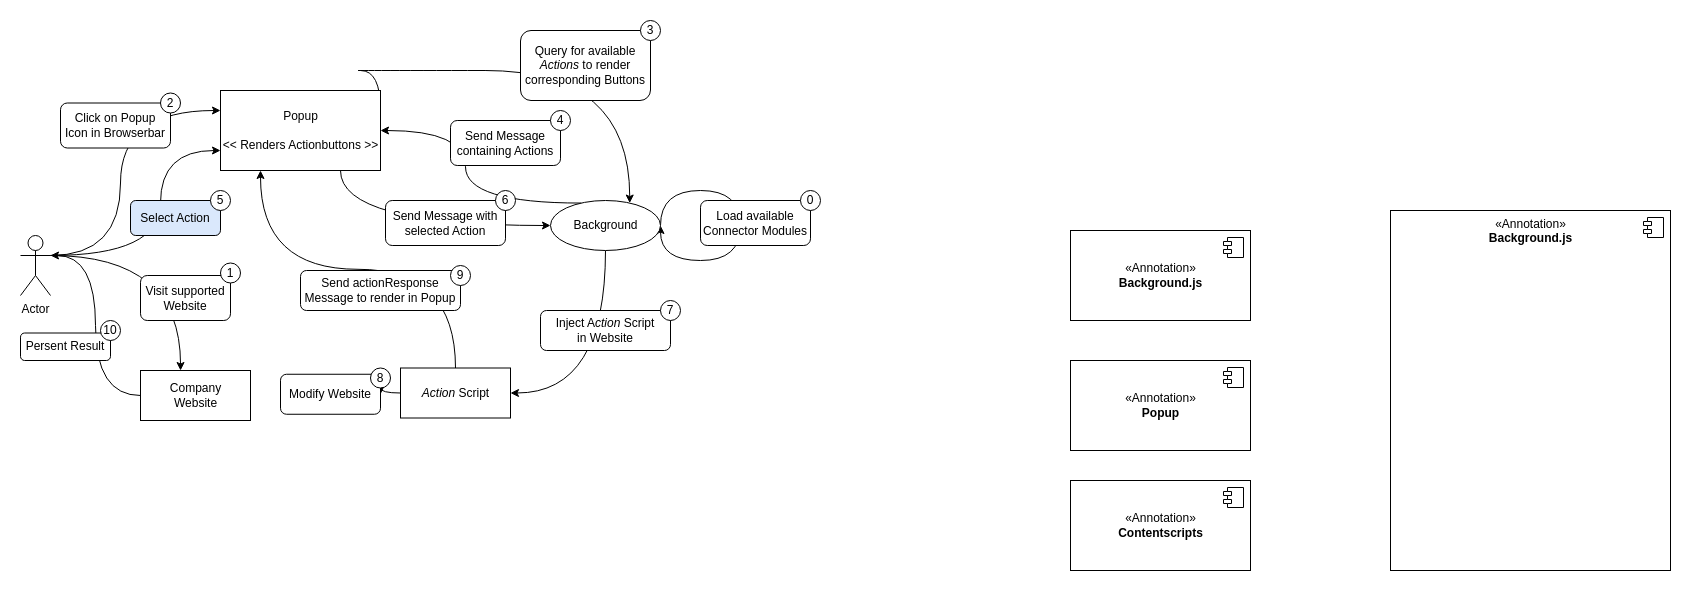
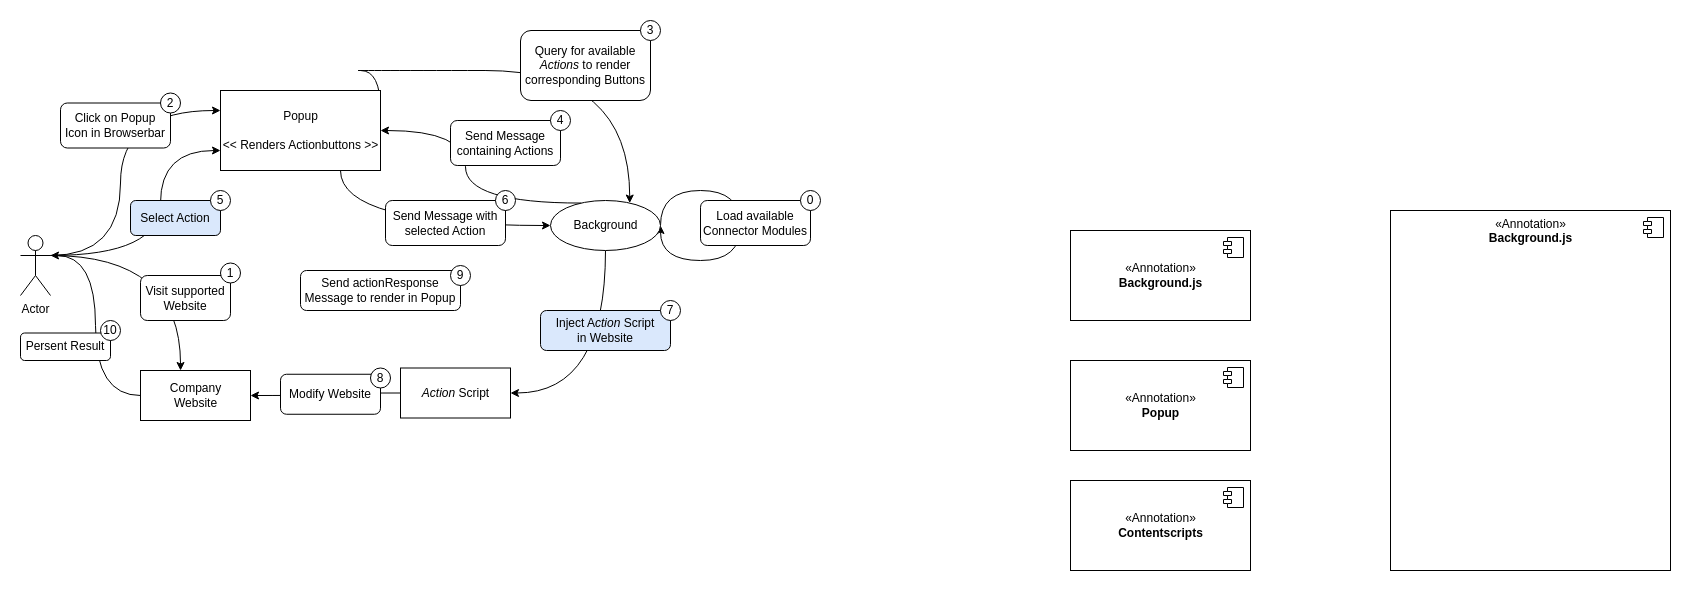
(293, 253) -> none
(606, 331) -> (606, 331)
(387, 392) -> (269, 395)
